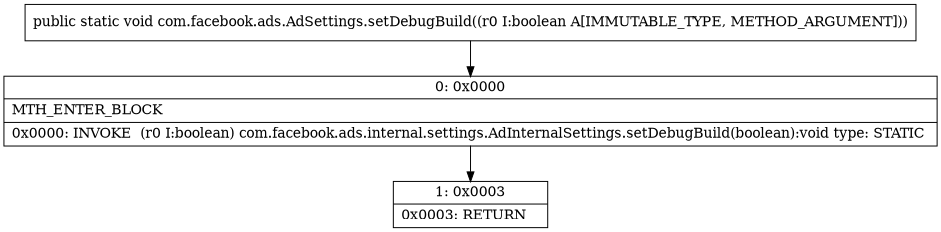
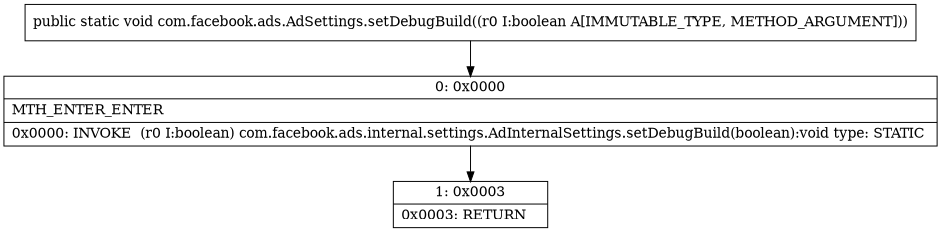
(88, 110) -> (88, 110)
